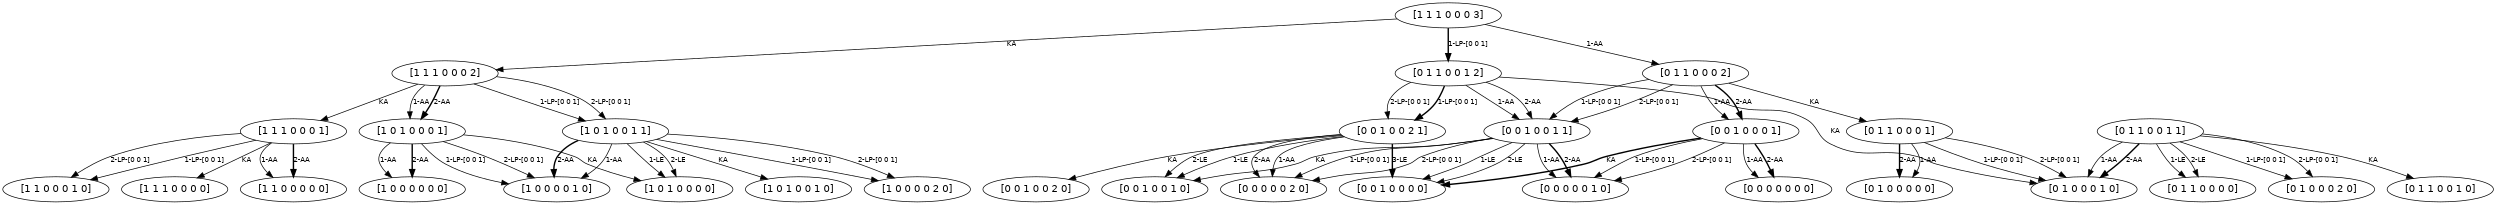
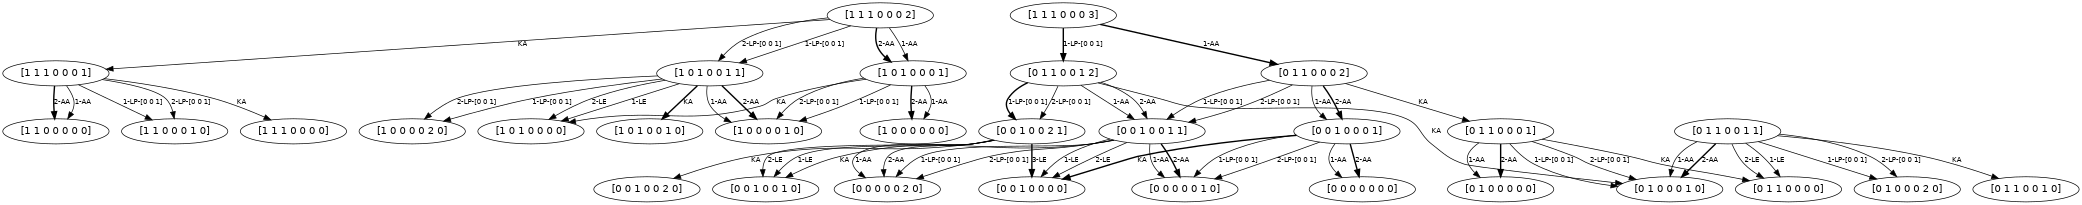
(950, 44) -> none
(1568, 44) -> (1185, 44)
(704, 159) -> (682, 100)
none -> (1642, 160)
